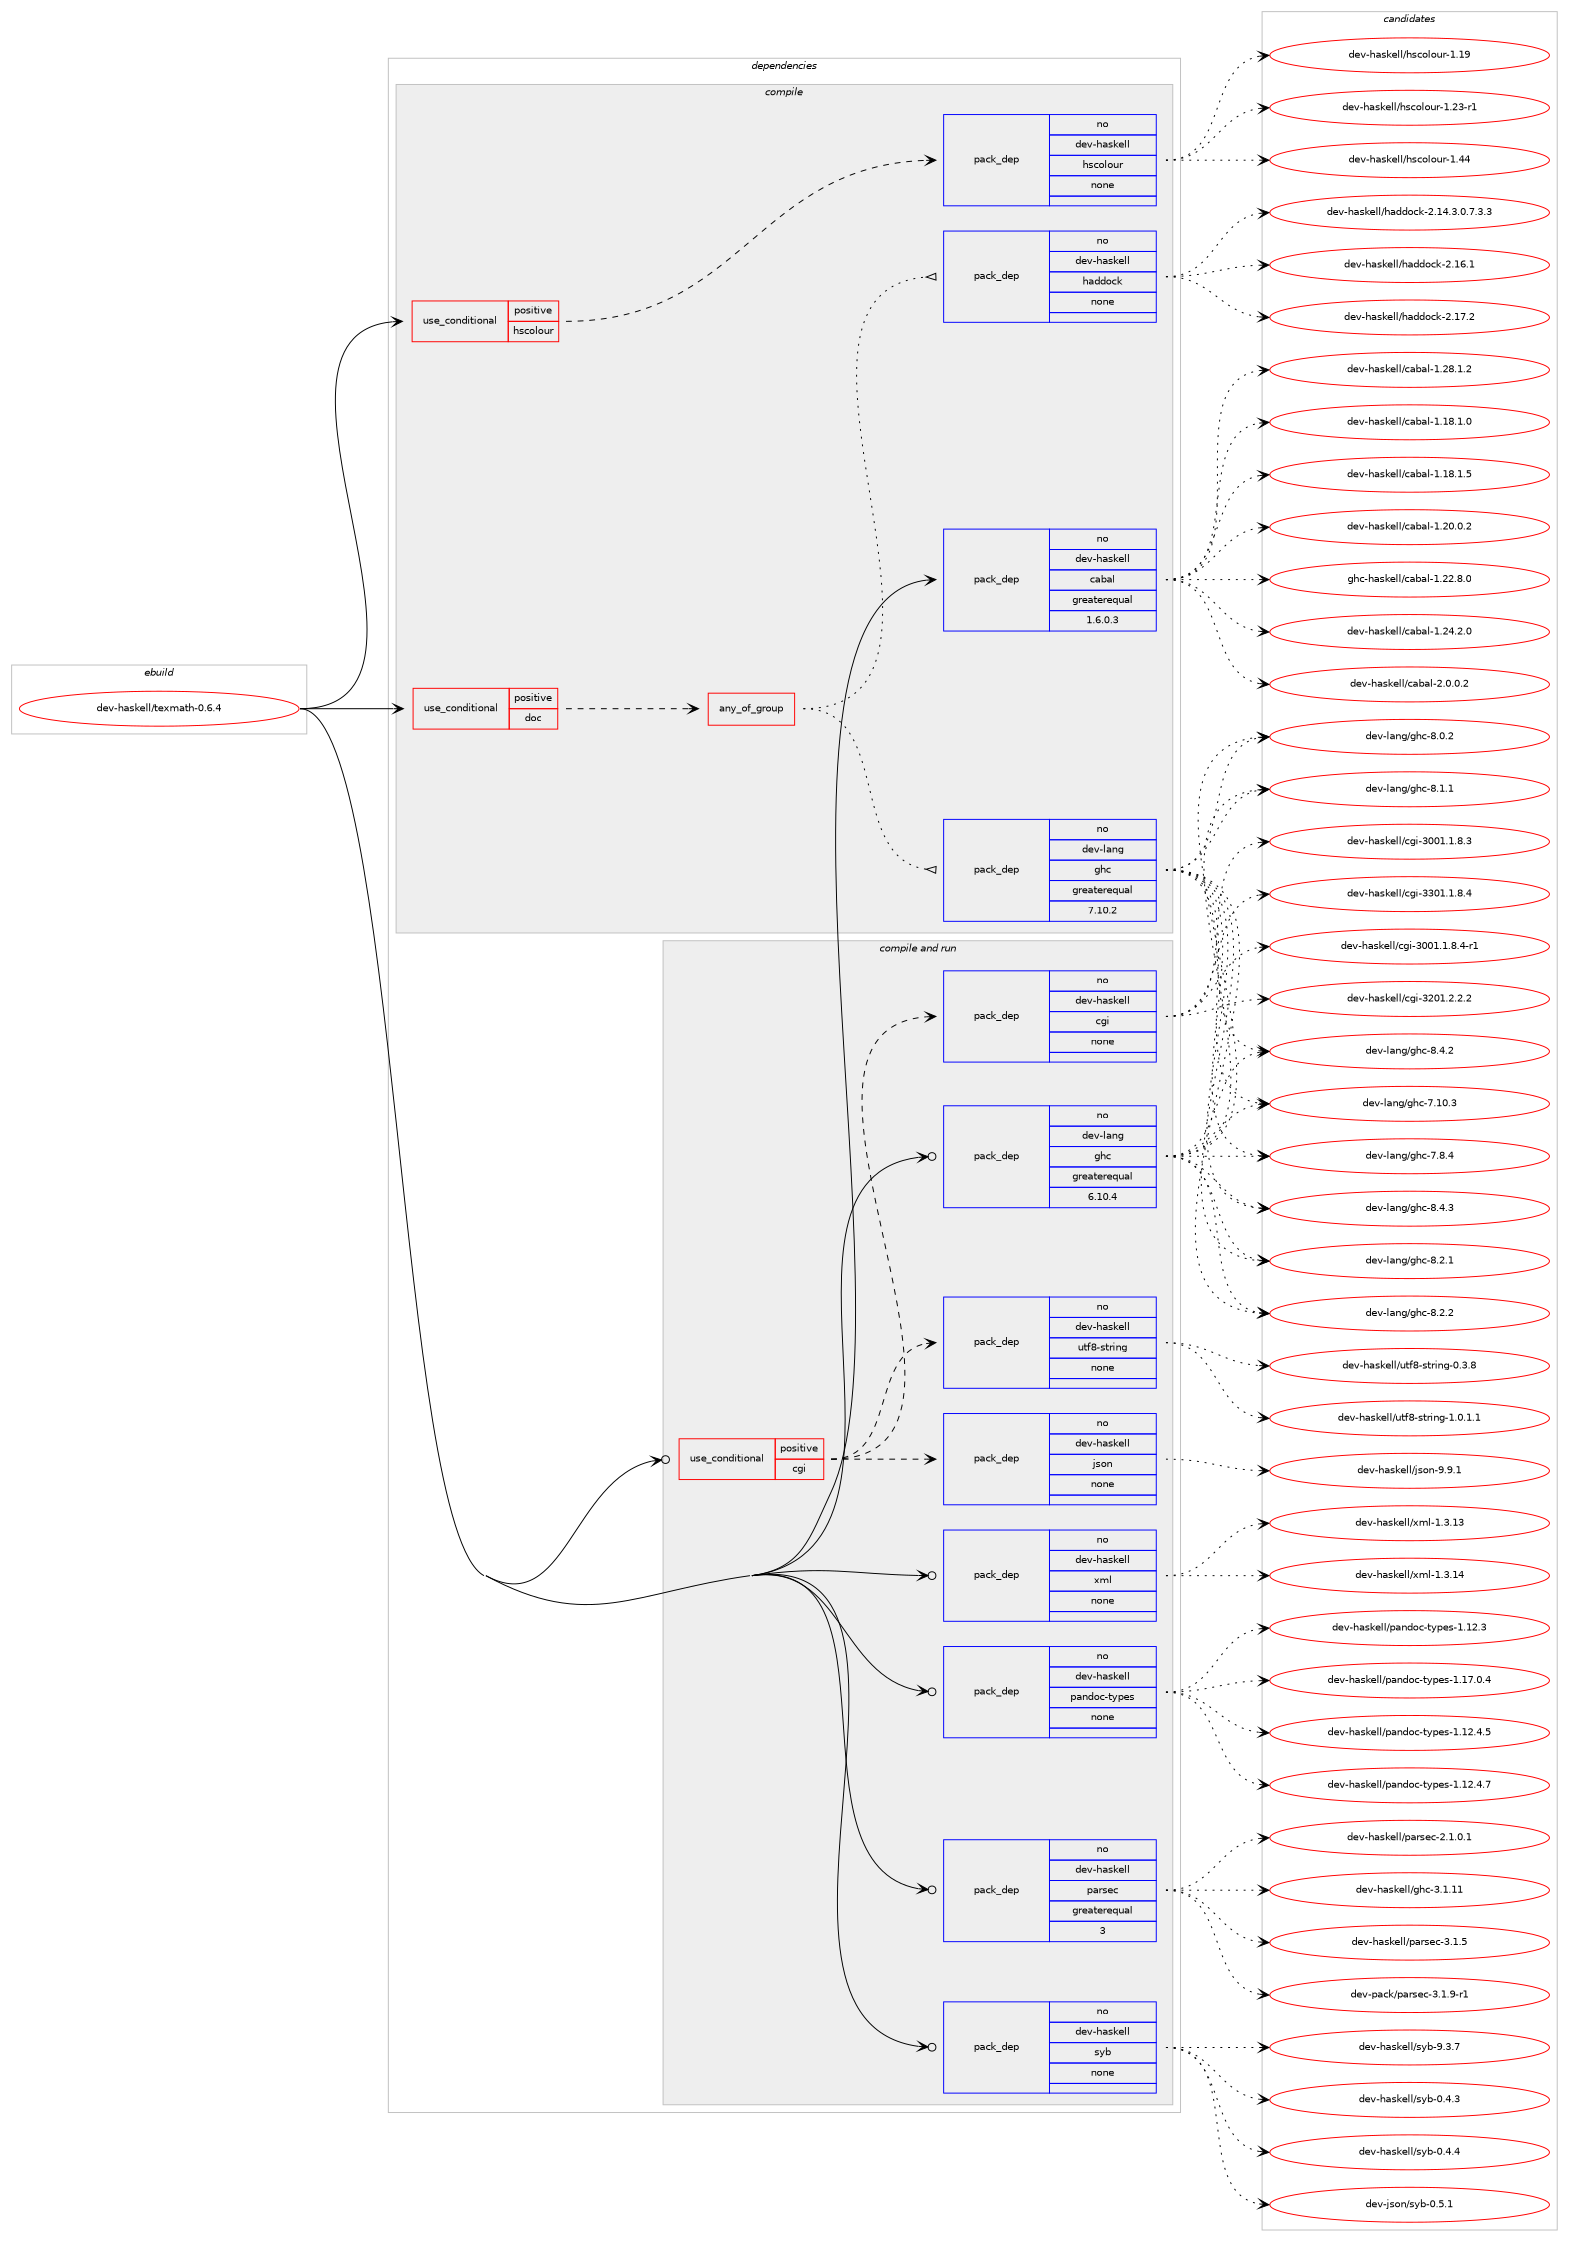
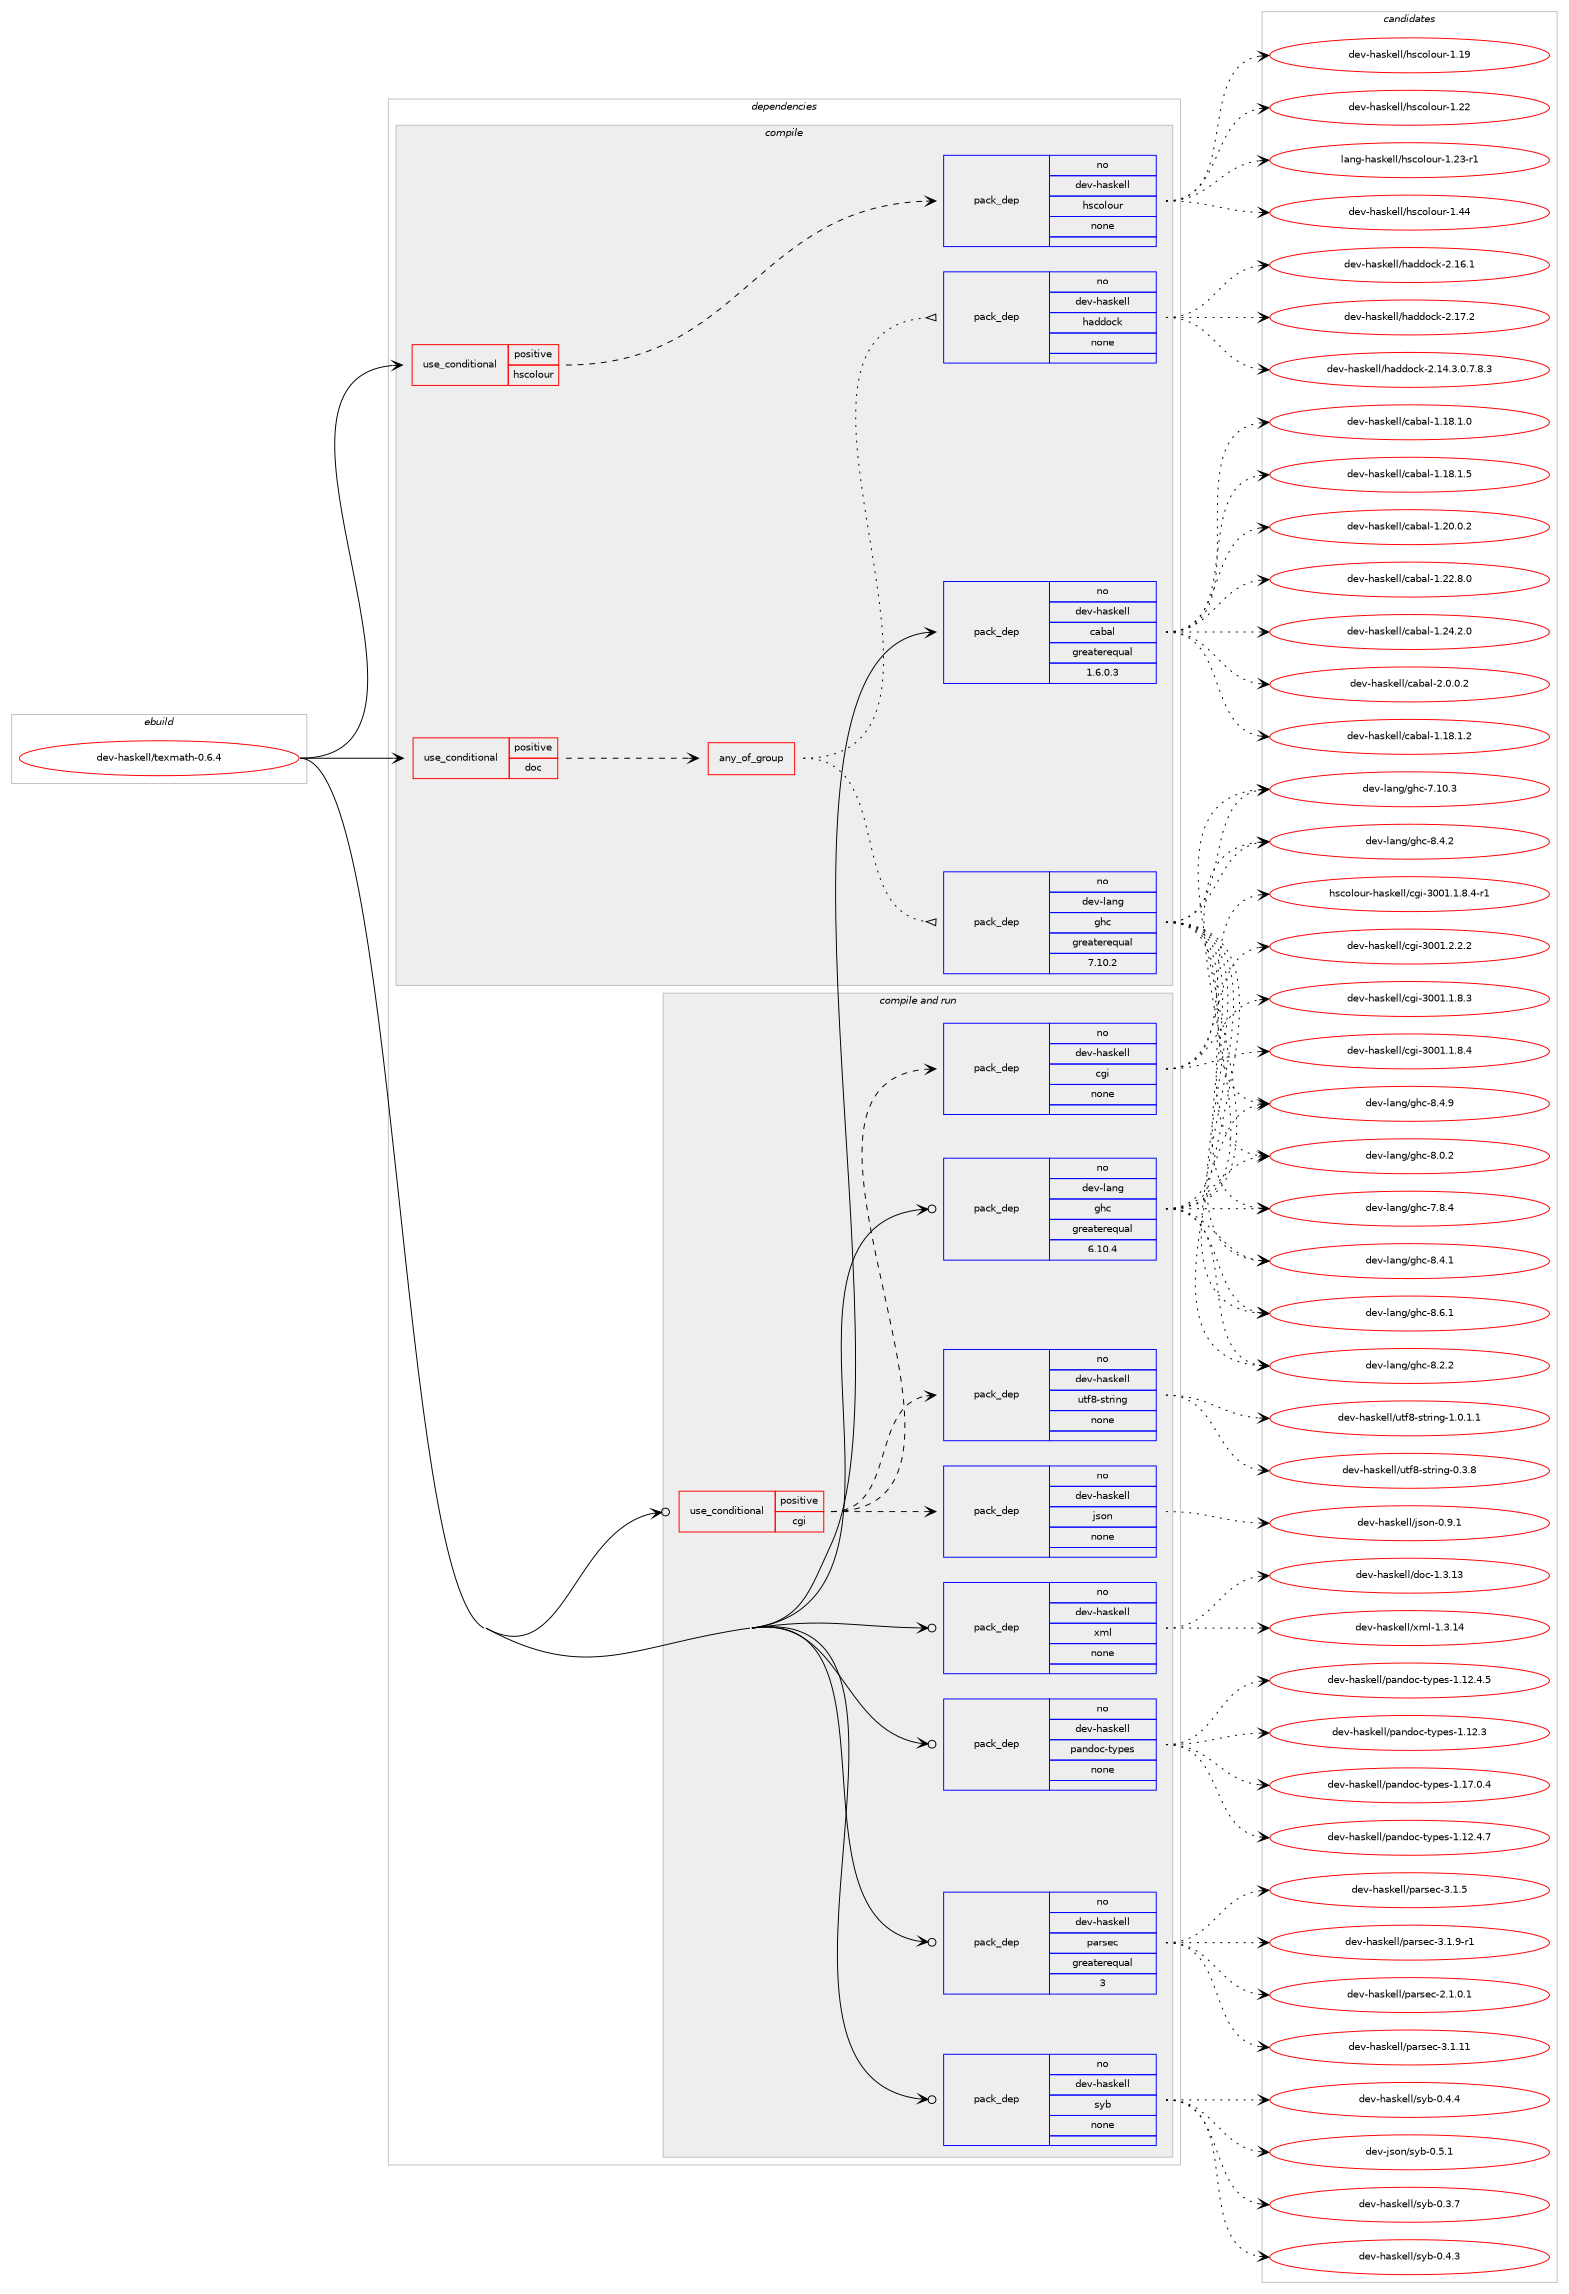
none -> (1410, 108)
(1410, 108) -> (1410, 160)
(1410, 213) -> (1410, 370)
(1410, 370) -> (1410, 737)
(1410, 580) -> (1410, 580)
(1410, 789) -> (1410, 1261)
(1410, 894) -> (1410, 1051)
(1410, 947) -> (1410, 894)
(1410, 999) -> (1410, 947)
(1410, 1209) -> (1410, 1104)
(1410, 1261) -> (1410, 1314)
(1410, 1471) -> (1410, 1523)
(1410, 1523) -> (1410, 1576)
(1410, 1890) -> (1410, 2047)
(1410, 1995) -> (1410, 1943)
(1410, 2047) -> (1410, 2205)
